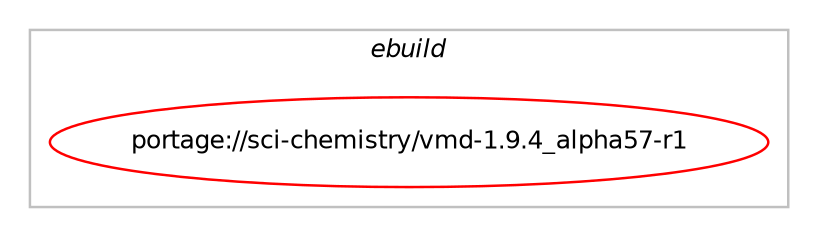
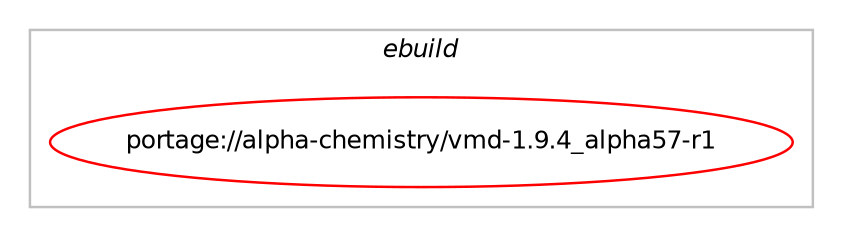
(409, 142) -> (421, 142)
